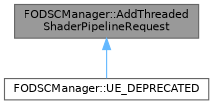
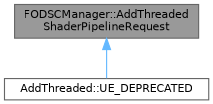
(107, 89) -> (107, 89)
